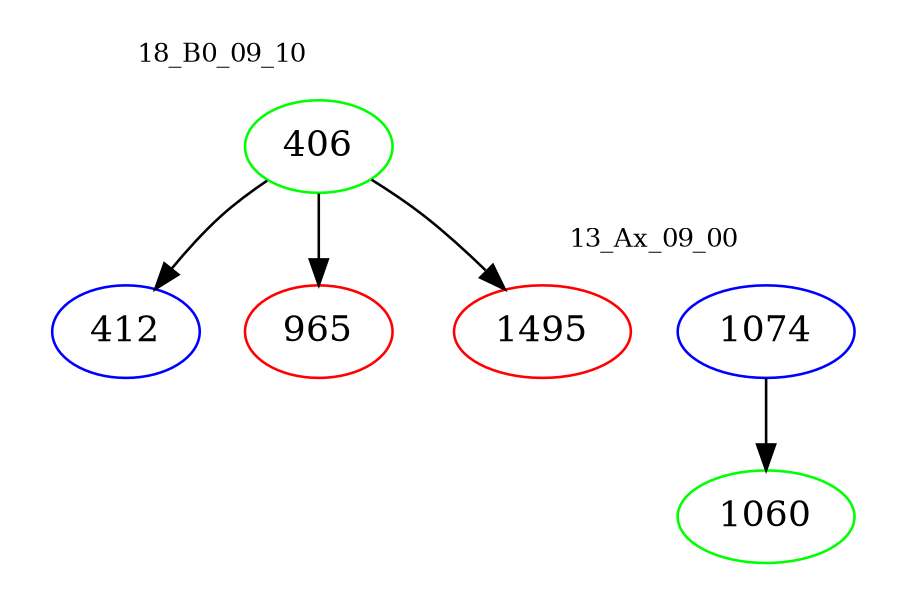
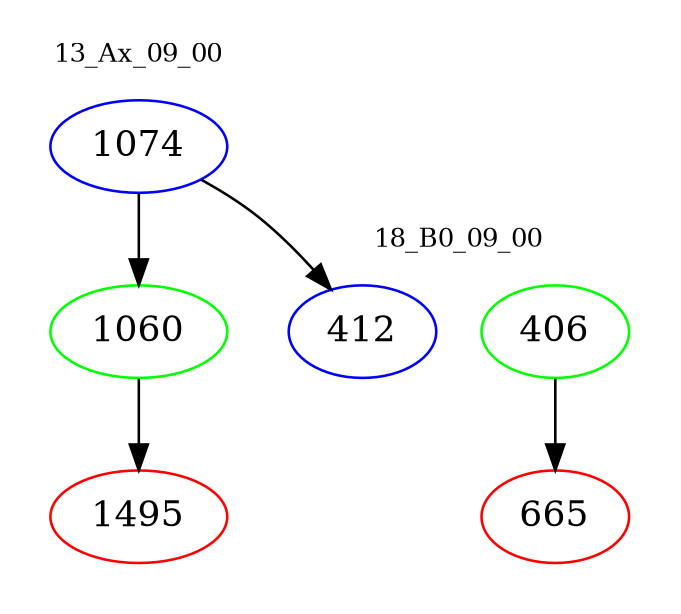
(222, 55) -> (459, 240)
(216, 221) -> (283, 239)
(451, 238) -> (139, 412)
(319, 332) -> (555, 517)
